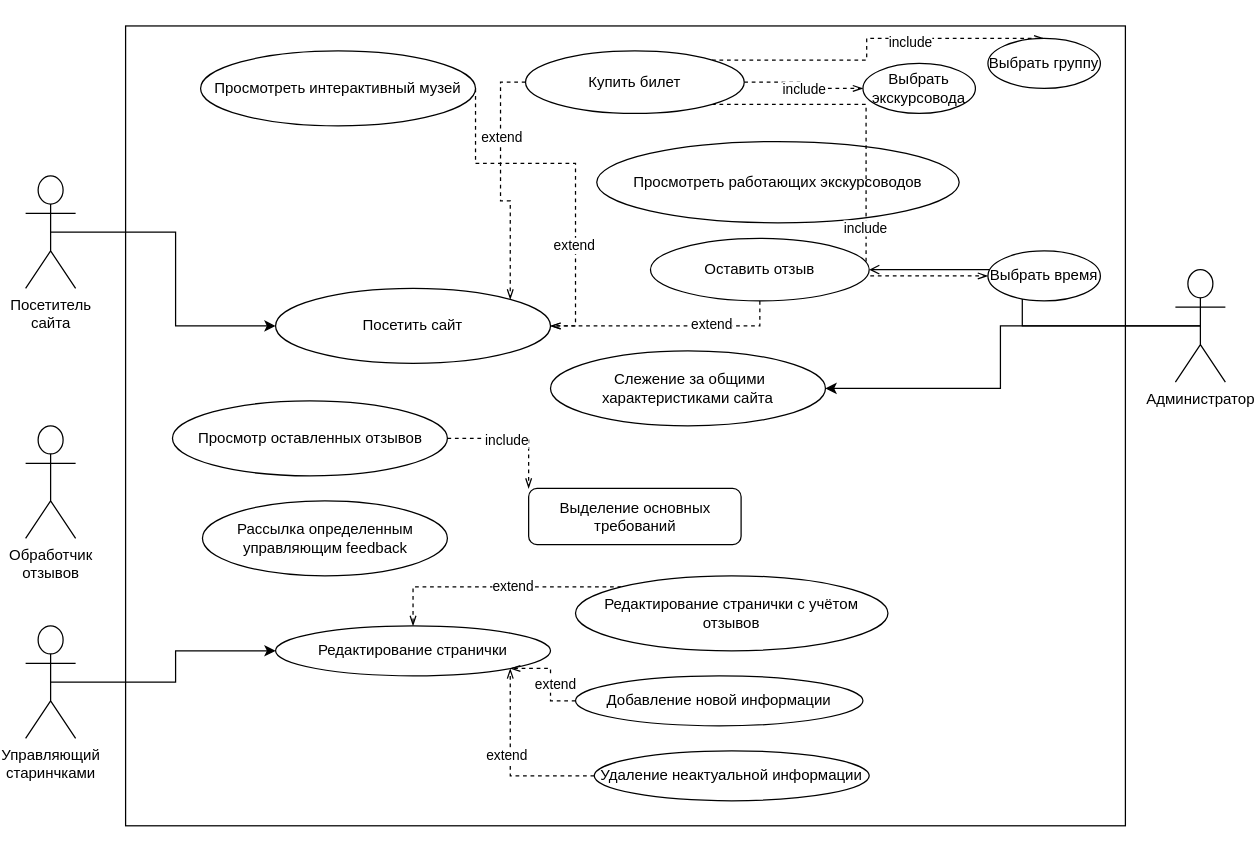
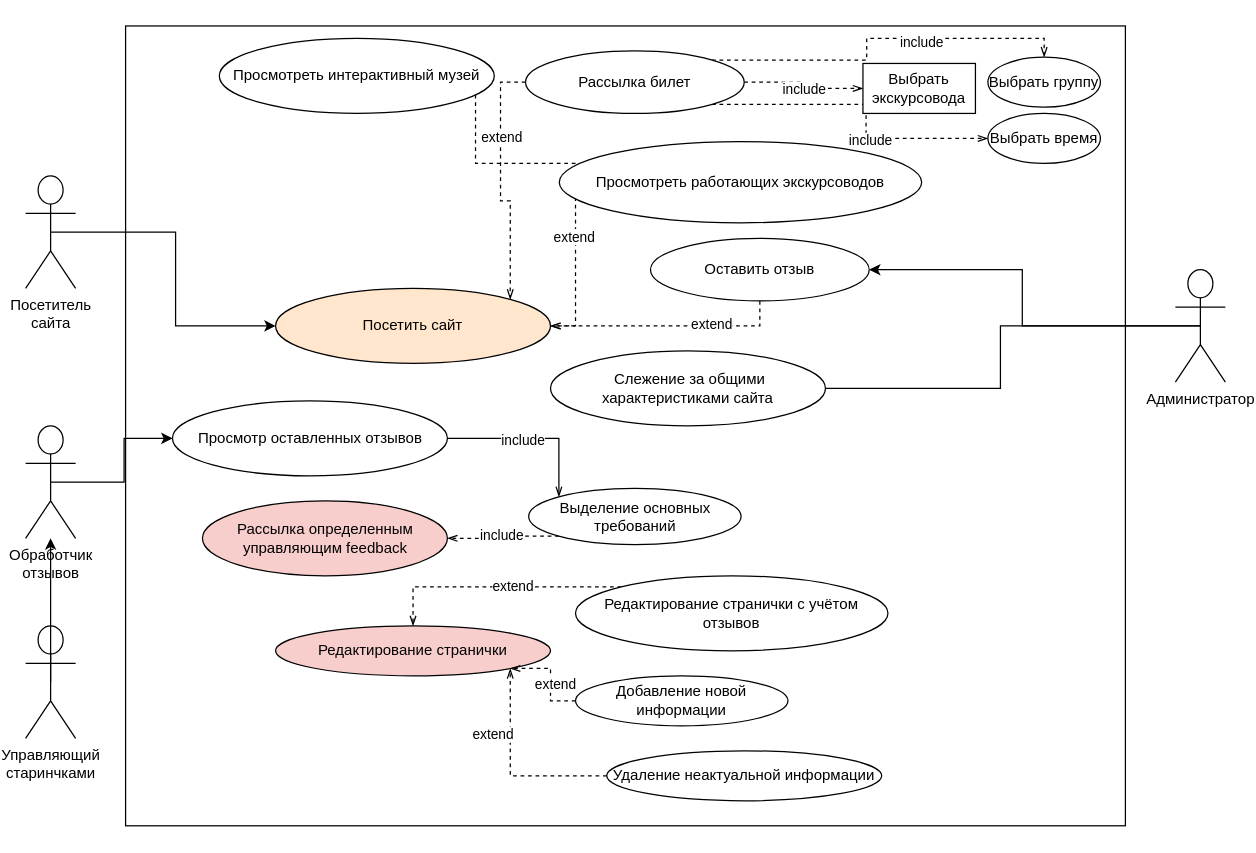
(1044, 63) -> (1044, 82)
(635, 82) -> (635, 82)
(338, 88) -> (357, 76)
(919, 88) -> (919, 88)
(778, 182) -> (741, 182)
(876, 269) -> (879, 269)
(1044, 276) -> (1044, 138)
(413, 326) -> (413, 326)
(835, 388) -> (831, 388)
(512, 438) -> (531, 438)
none -> (124, 476)
(635, 516) -> (635, 516)
none -> (504, 536)
(325, 538) -> (325, 538)
(413, 651) -> (413, 651)
(176, 682) -> (51, 599)
(719, 701) -> (682, 701)
(732, 776) -> (744, 776)
